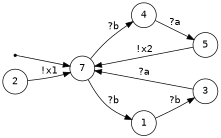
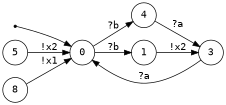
(171, 29) -> (174, 32)
(82, 68) -> (82, 53)
(15, 82) -> (15, 90)
(175, 101) -> (177, 47)
